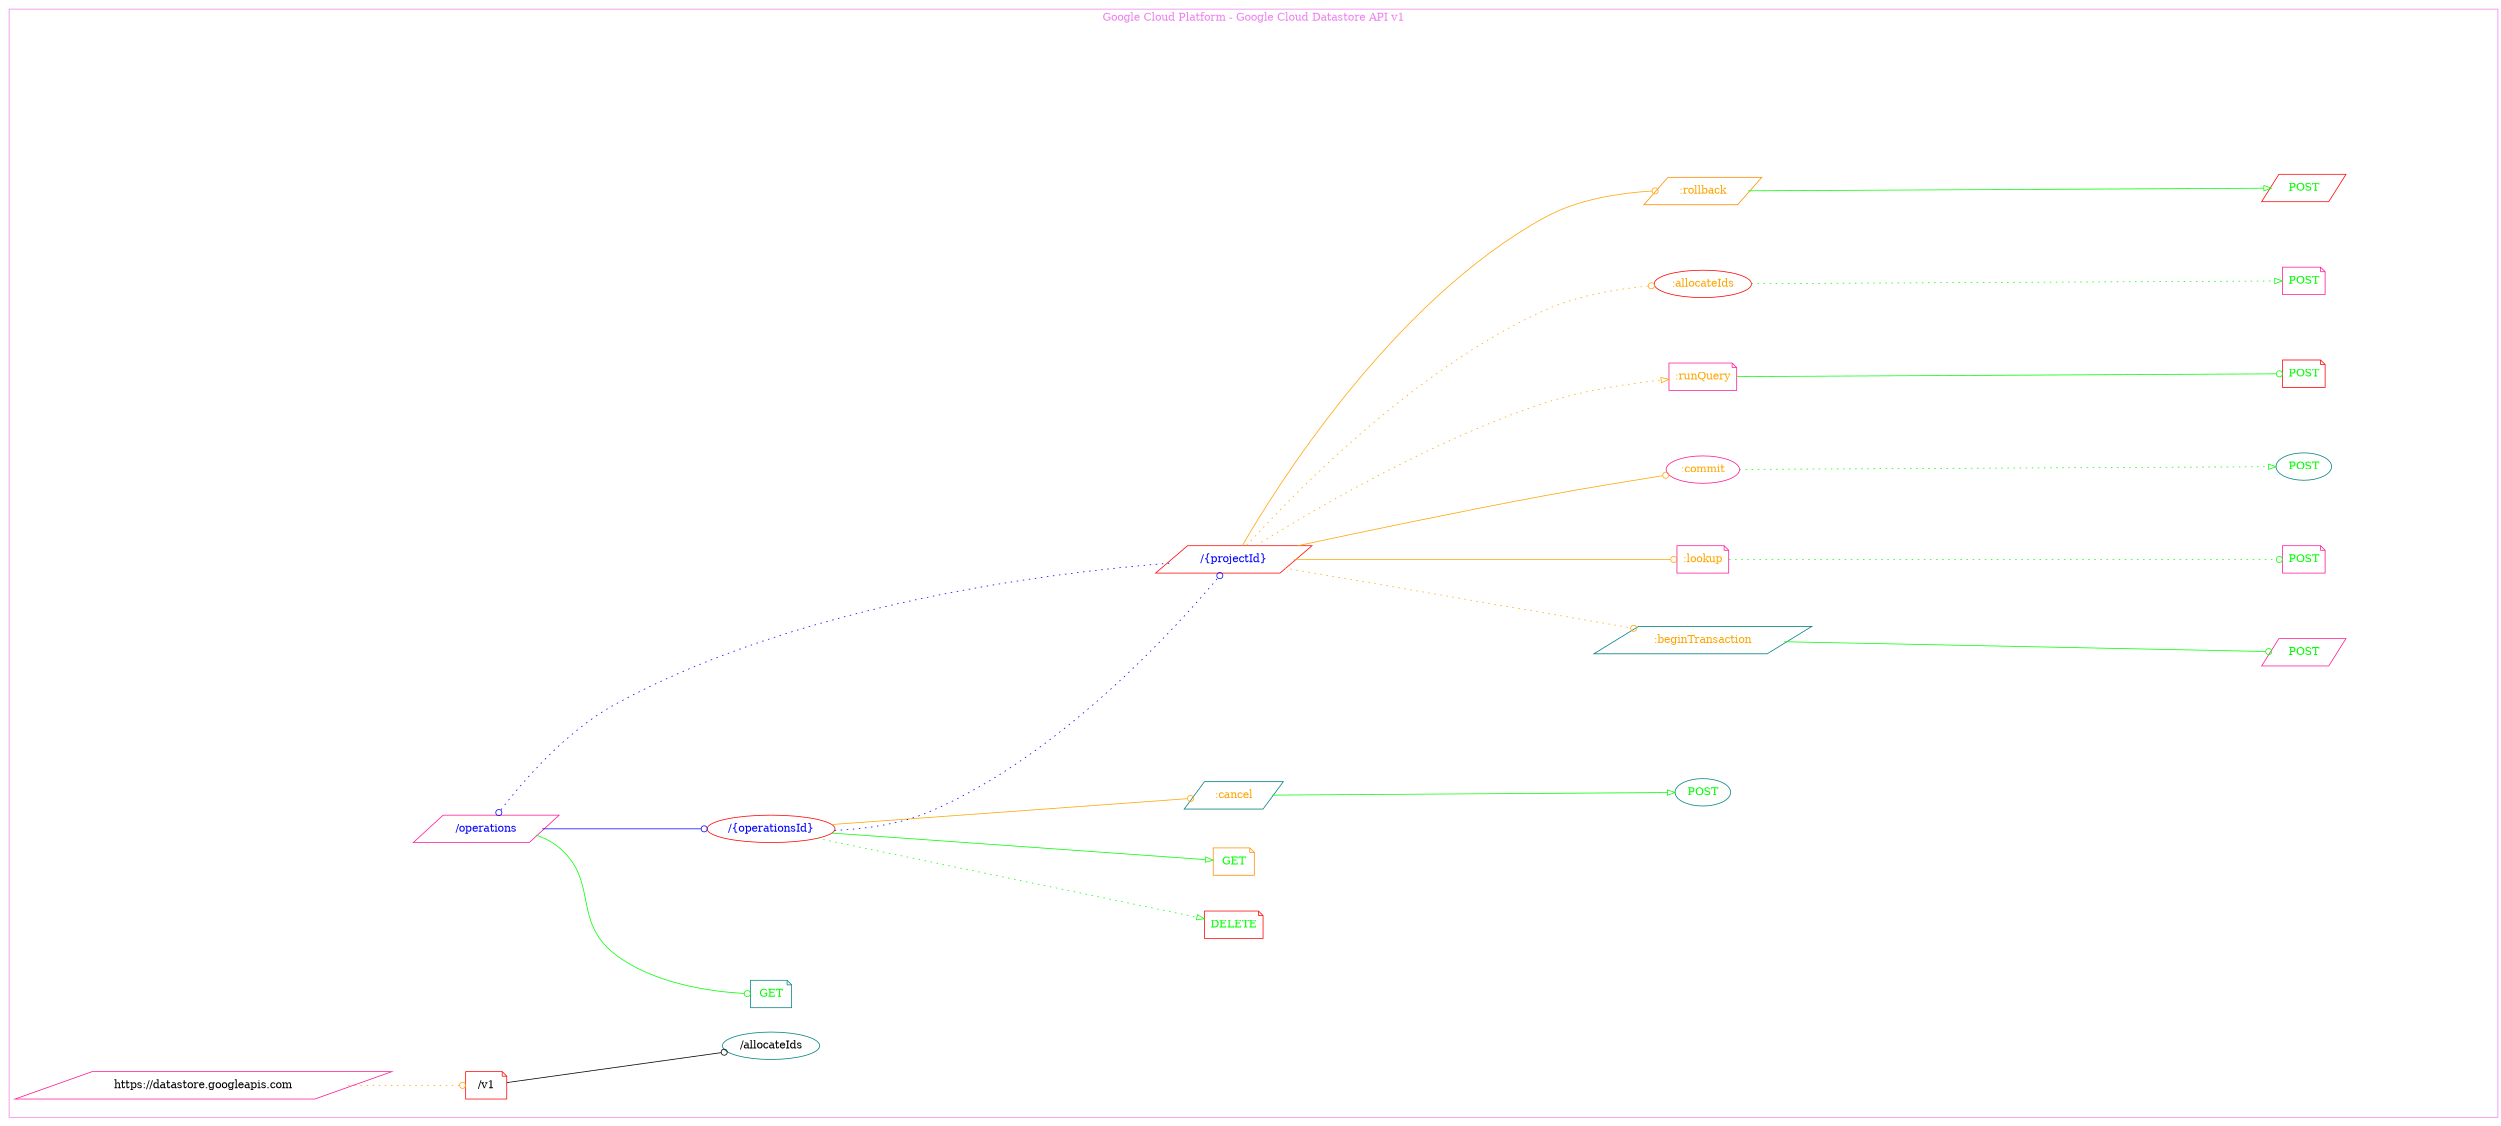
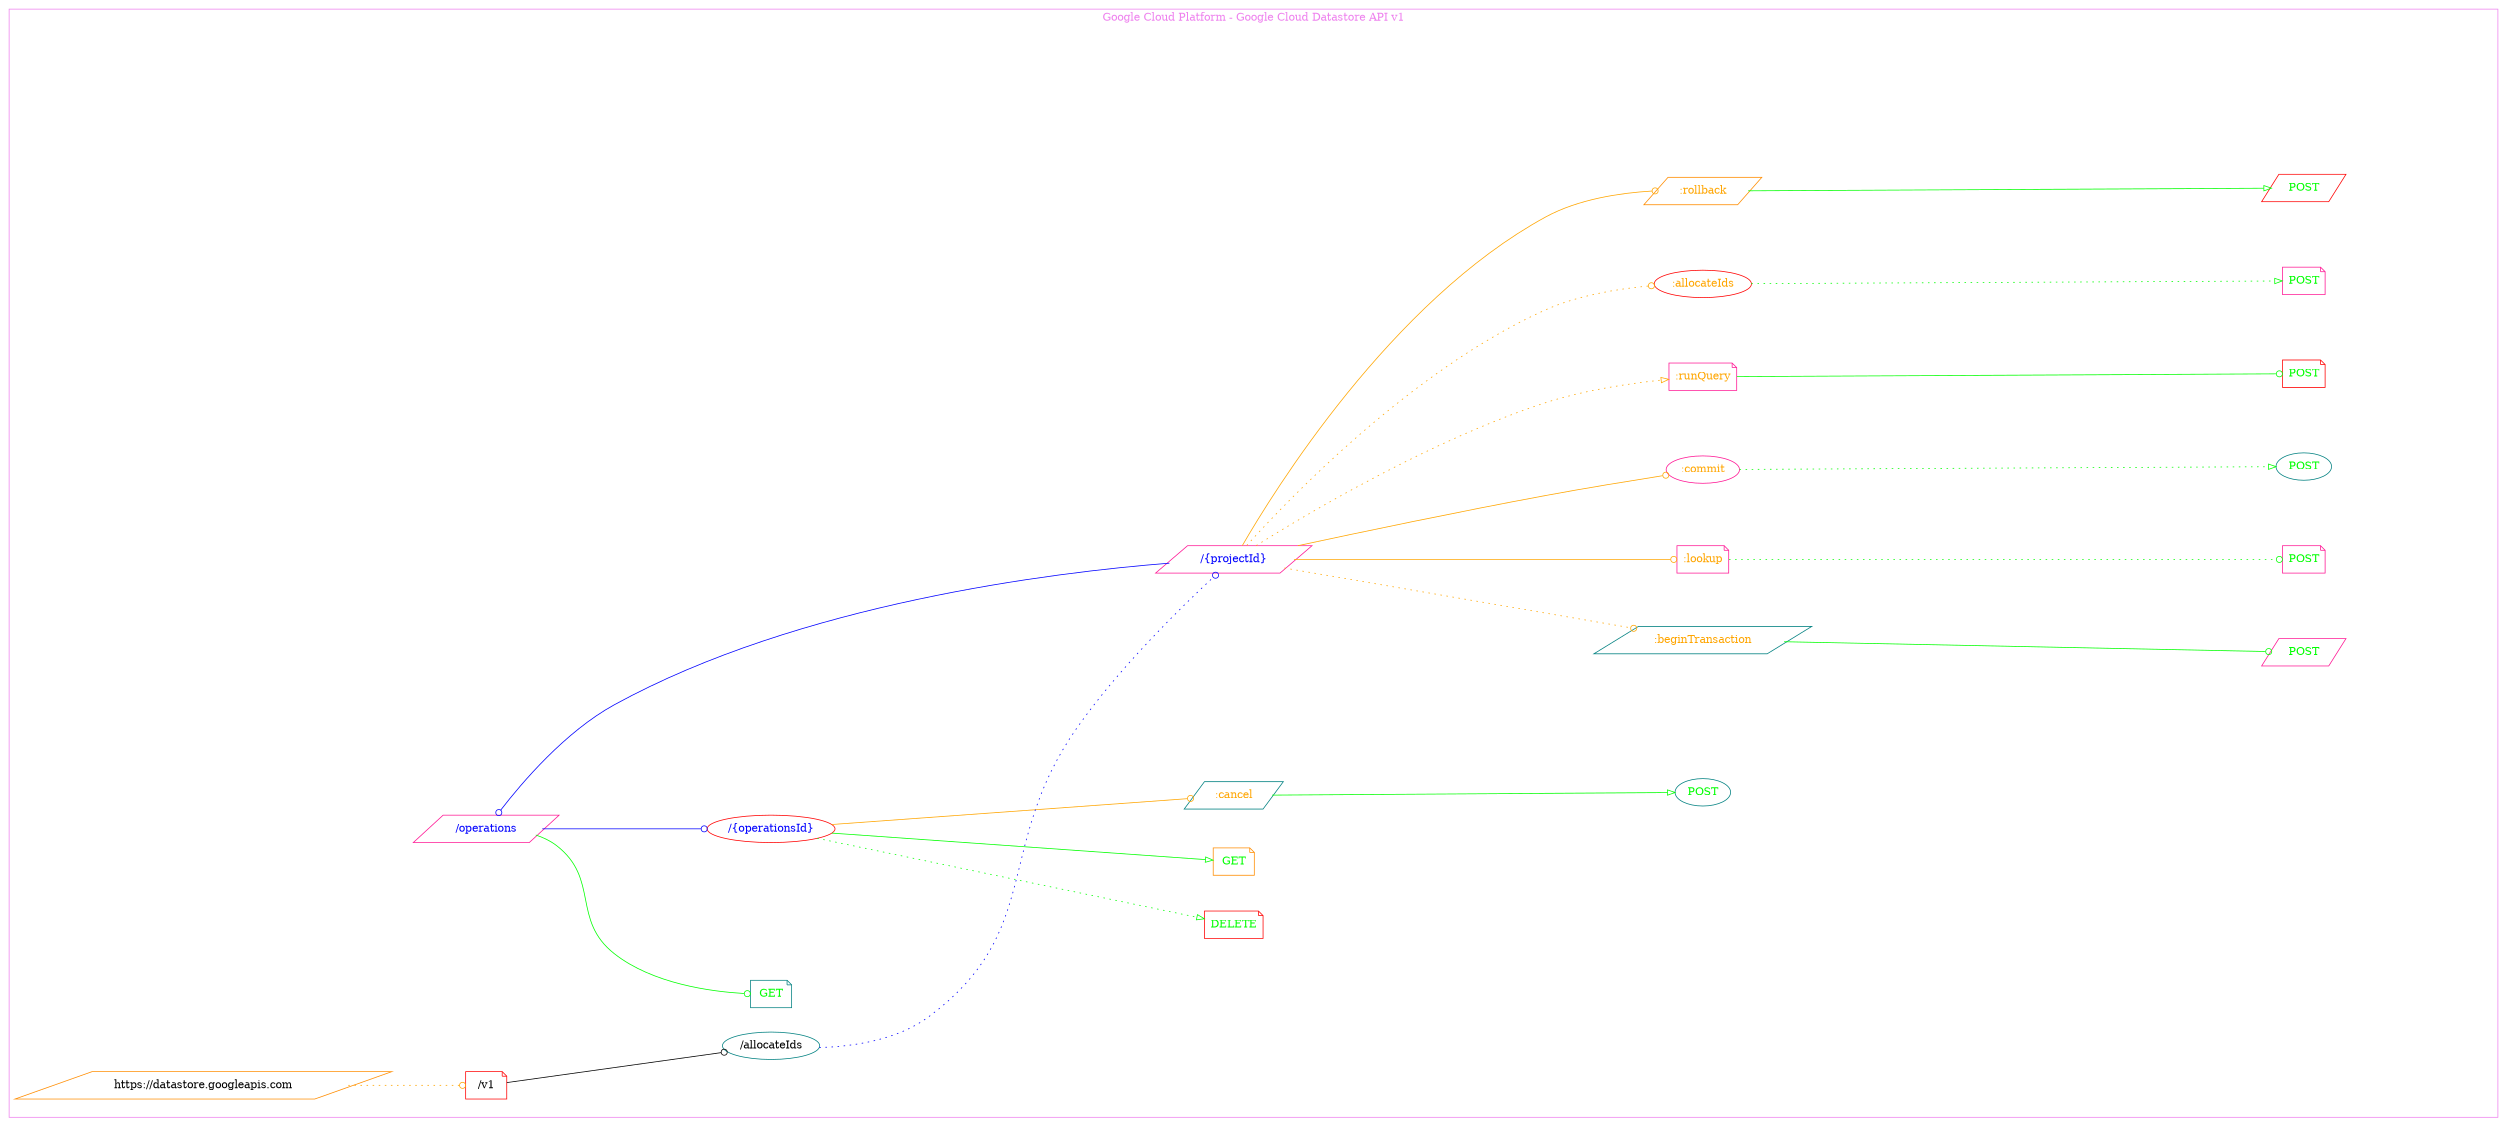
(1234, 559) -> (1234, 559)
(809, 627) -> (809, 627)
(1048, 741) -> (1027, 838)
(203, 1085) -> (203, 1085)
